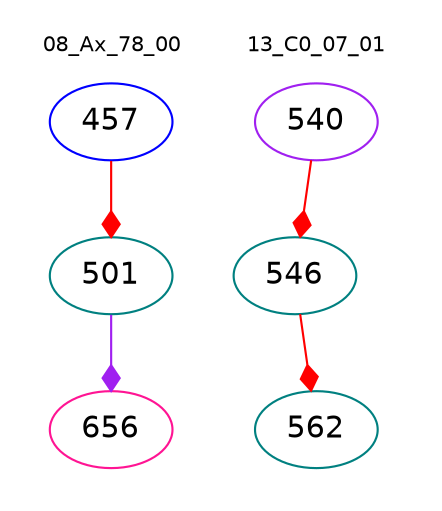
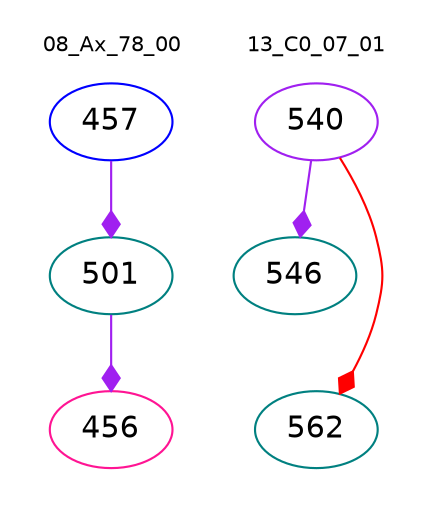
(111, 186) -> (111, 186)
(308, 186) -> (308, 186)
(304, 339) -> (381, 263)
(111, 430) -> (111, 430)
